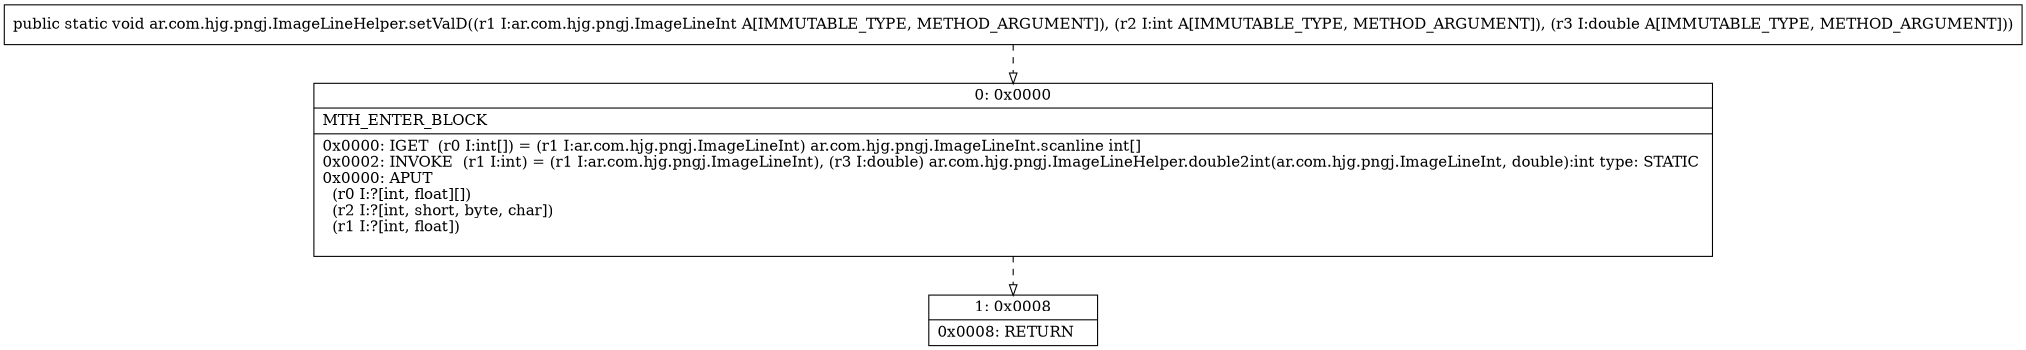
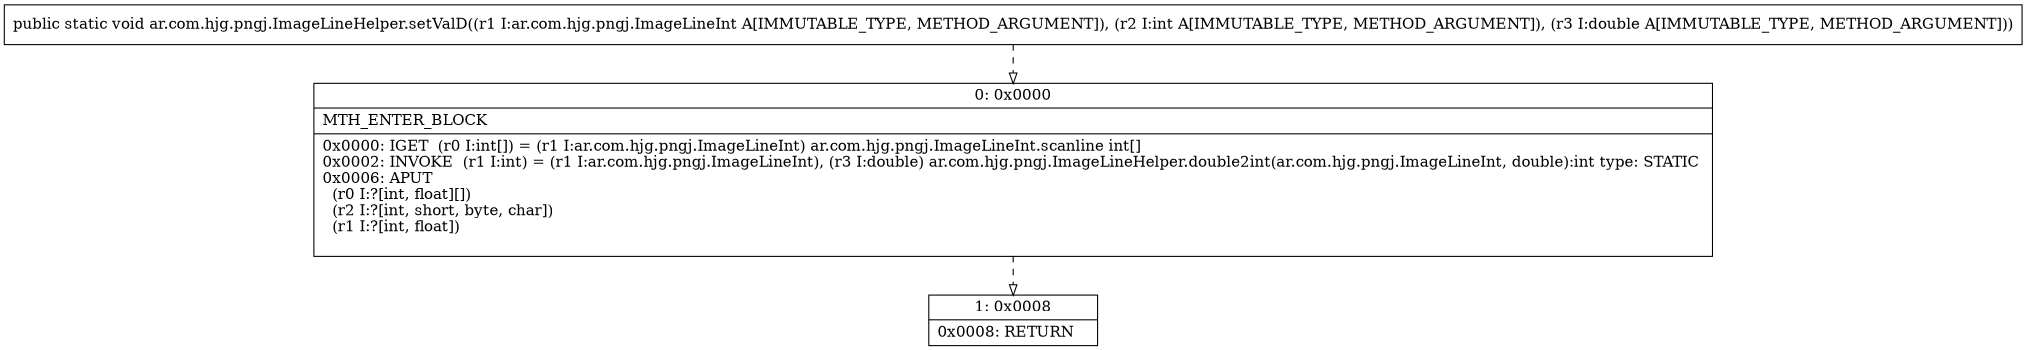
(383, 178) -> (383, 178)
